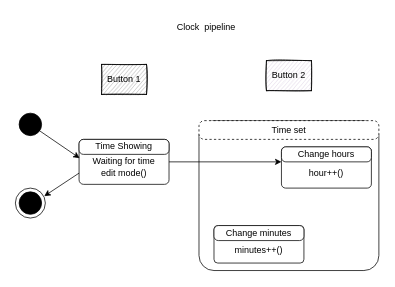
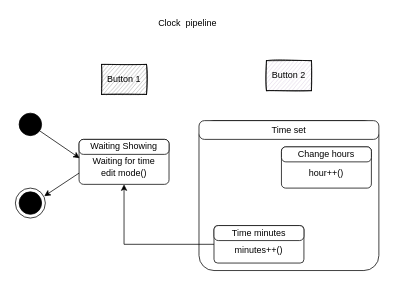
(207, 27) -> (188, 23)
(289, 130) -> (289, 130)
(124, 147) -> (124, 147)
(275, 162) -> none
(259, 233) -> (259, 233)
none -> (168, 244)
